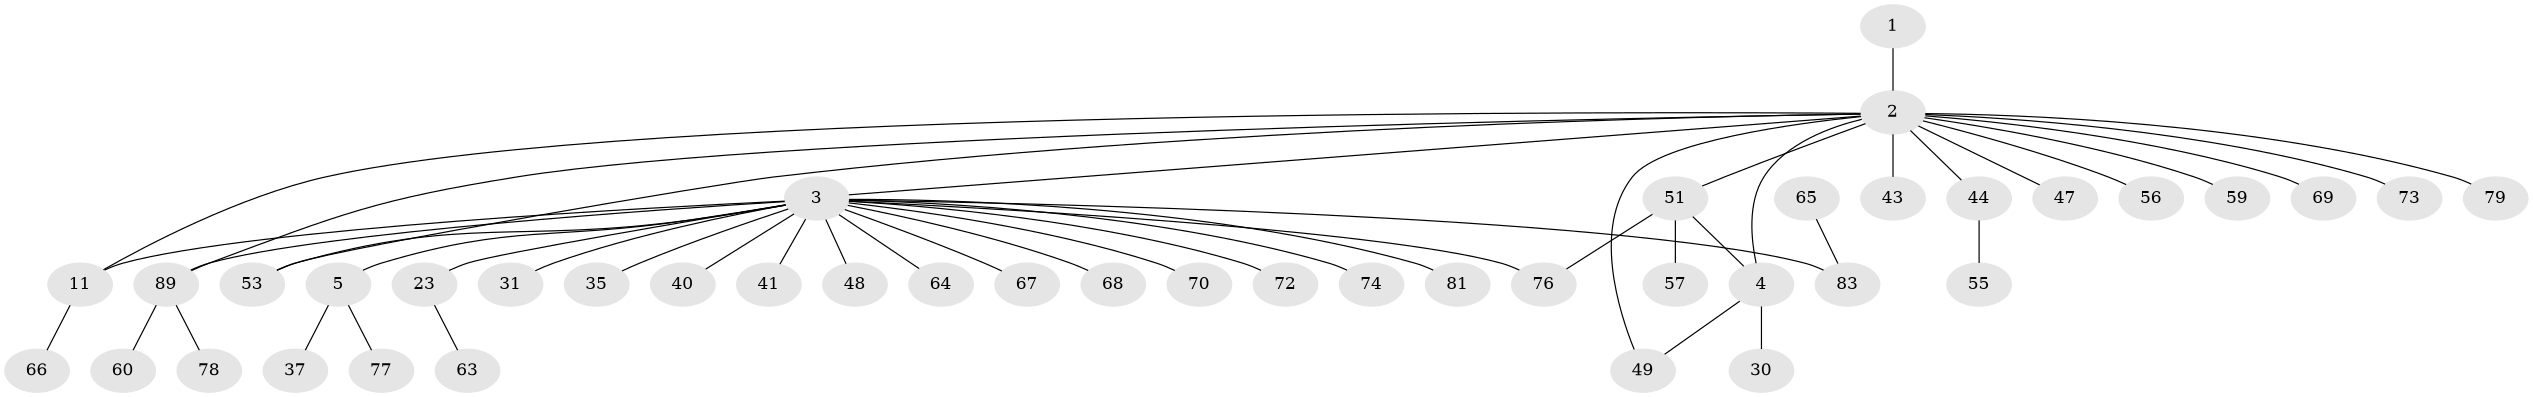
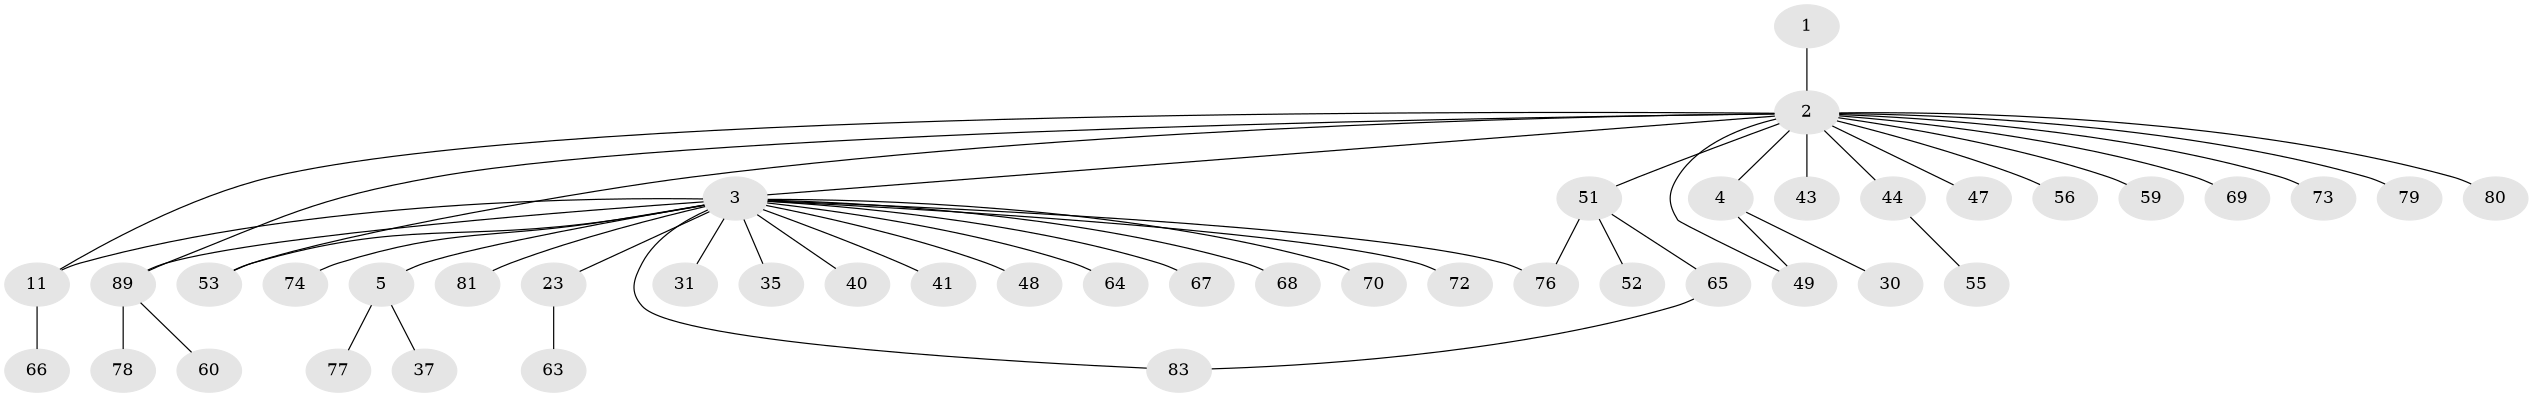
none -> (2496, 199)
(1716, 239) -> (1654, 242)
(1675, 285) -> (1632, 285)
